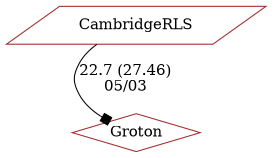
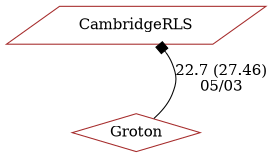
(75, 81) -> (174, 88)
